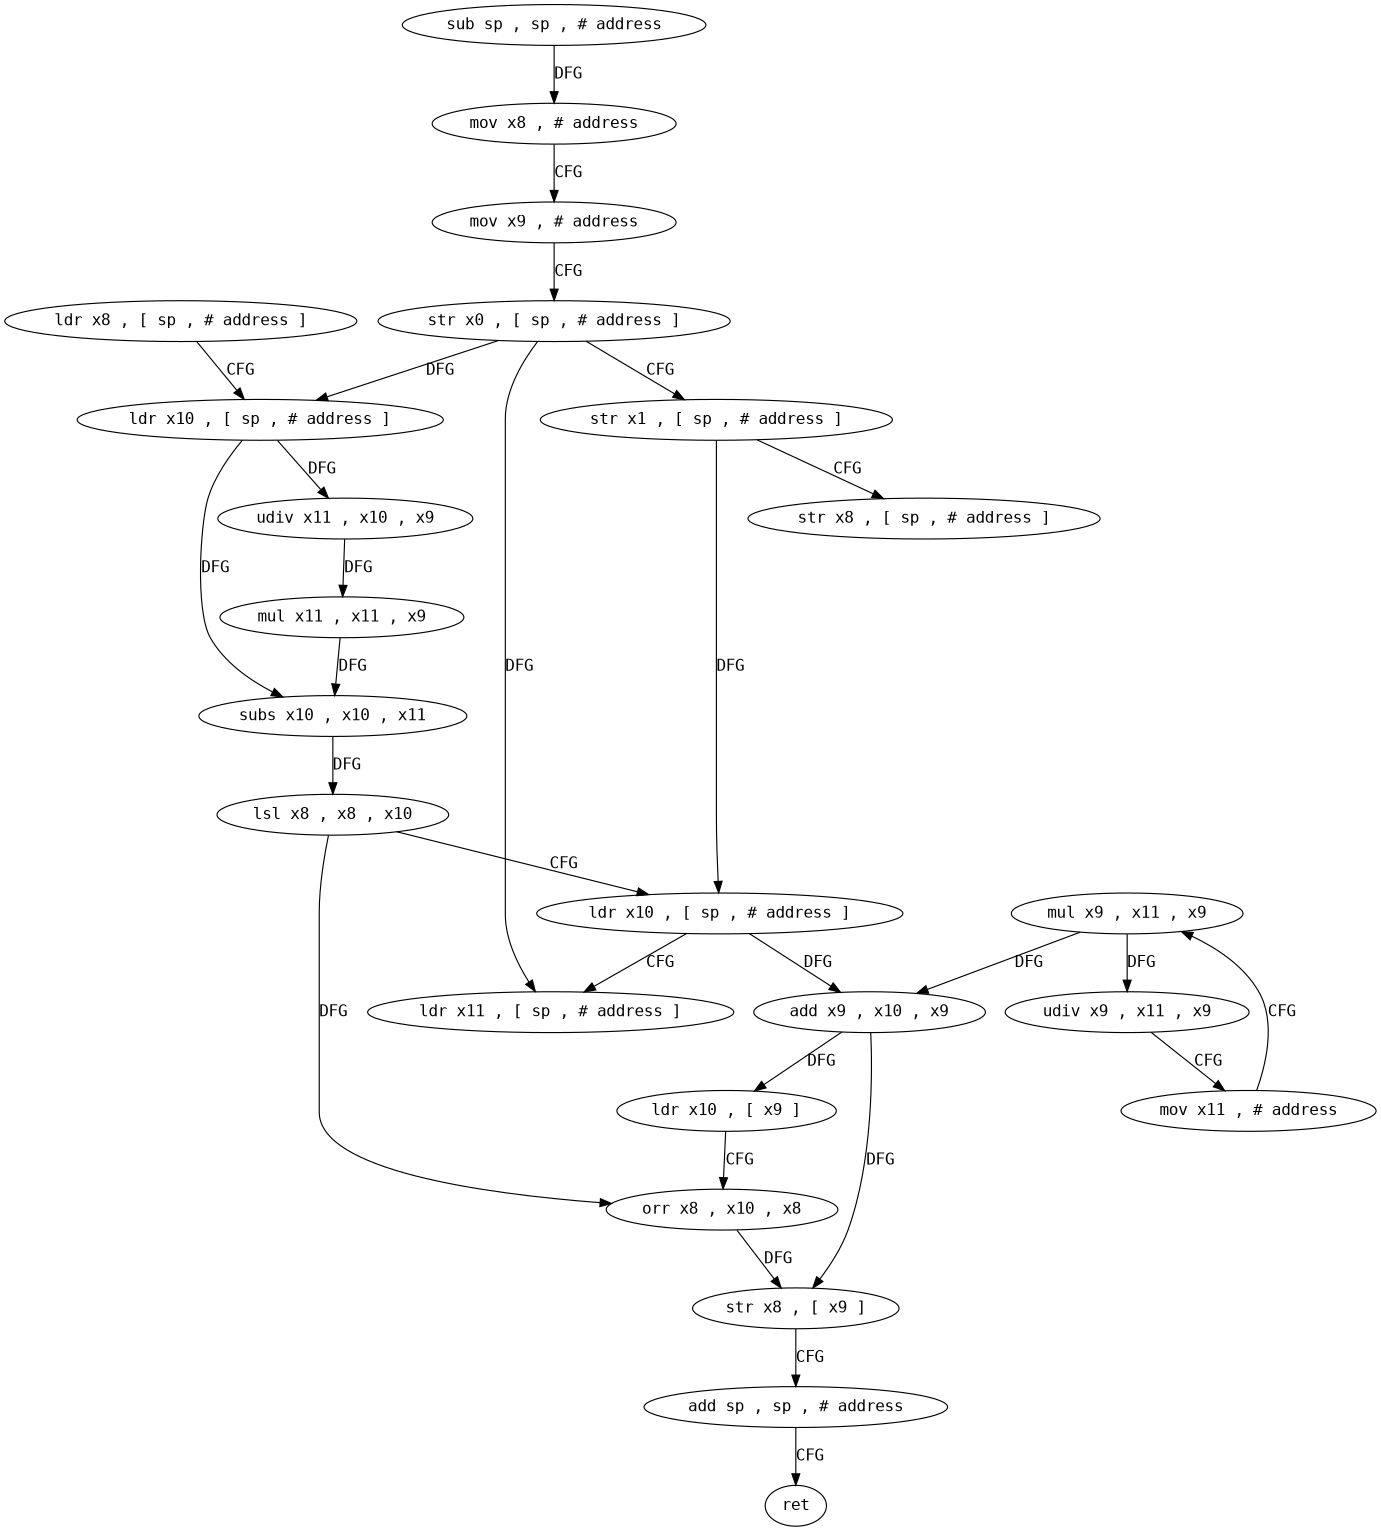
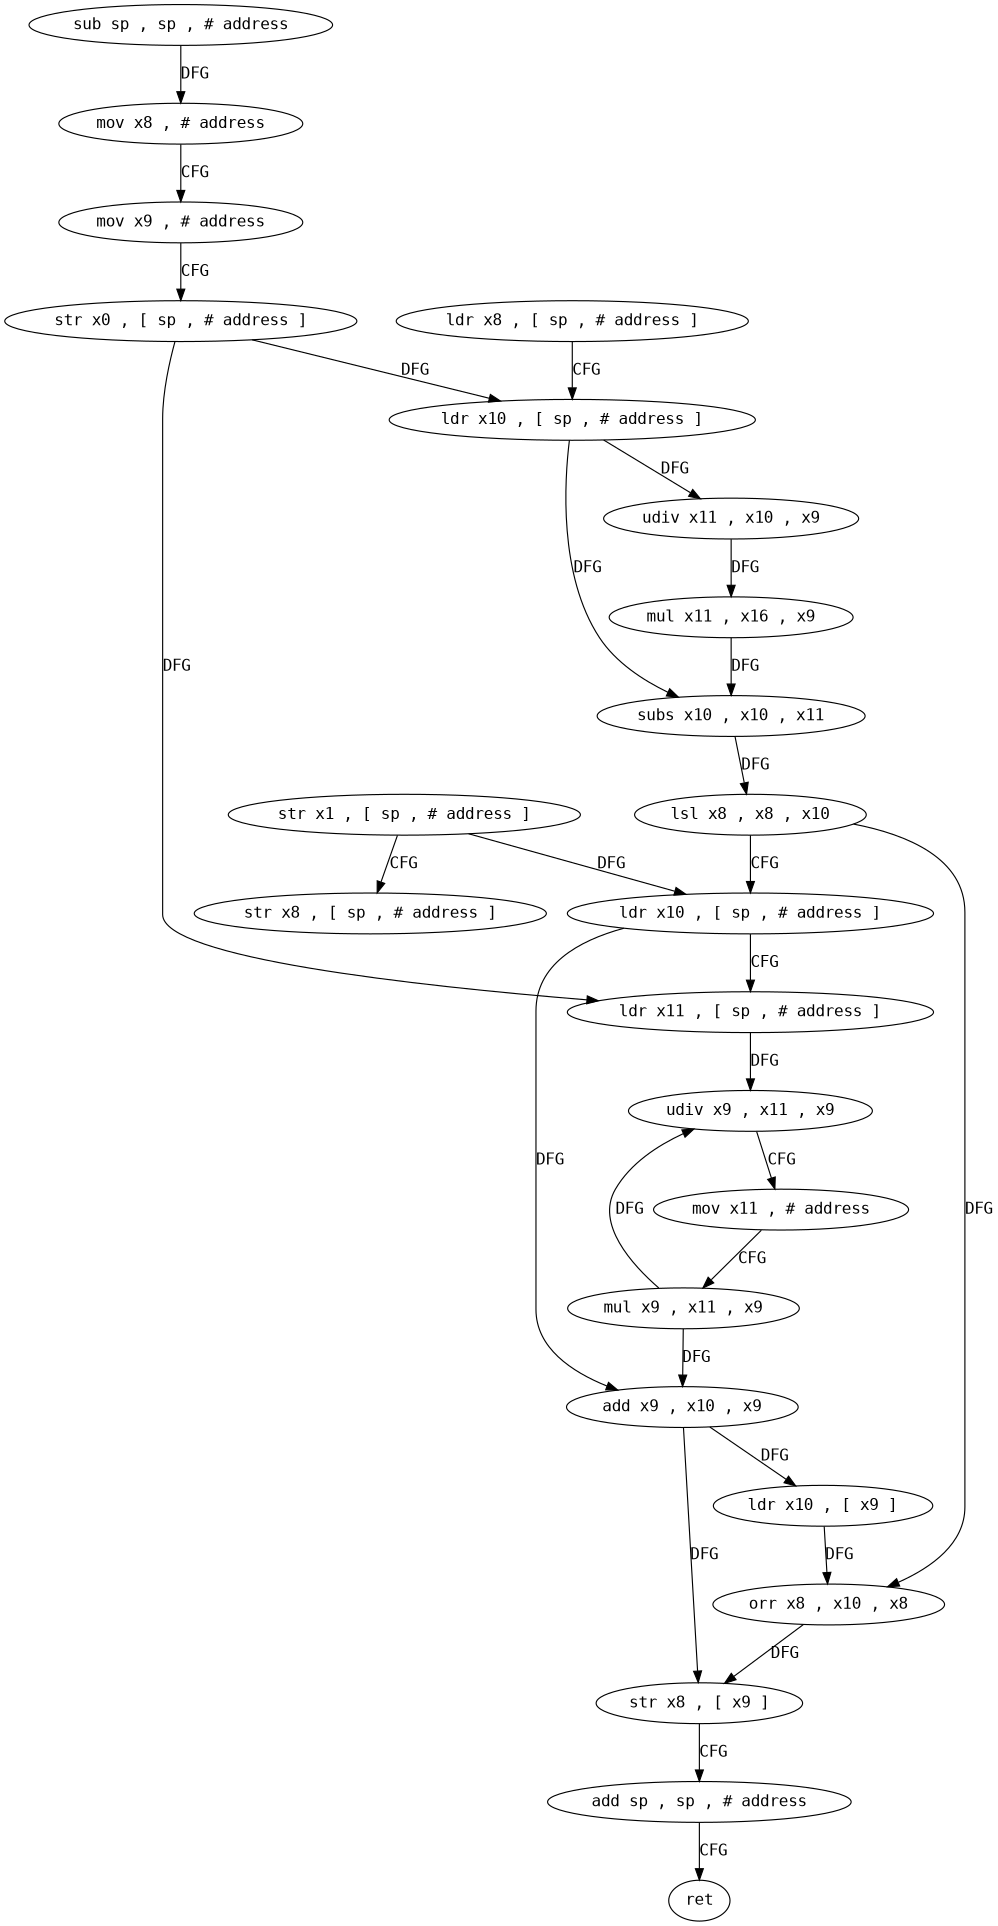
(630, 368) -> none
(342, 617) -> (731, 617)
none -> (750, 1056)
(740, 1160) -> (840, 1555)
